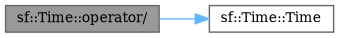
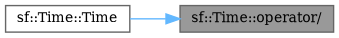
(177, 19) -> (148, 19)
